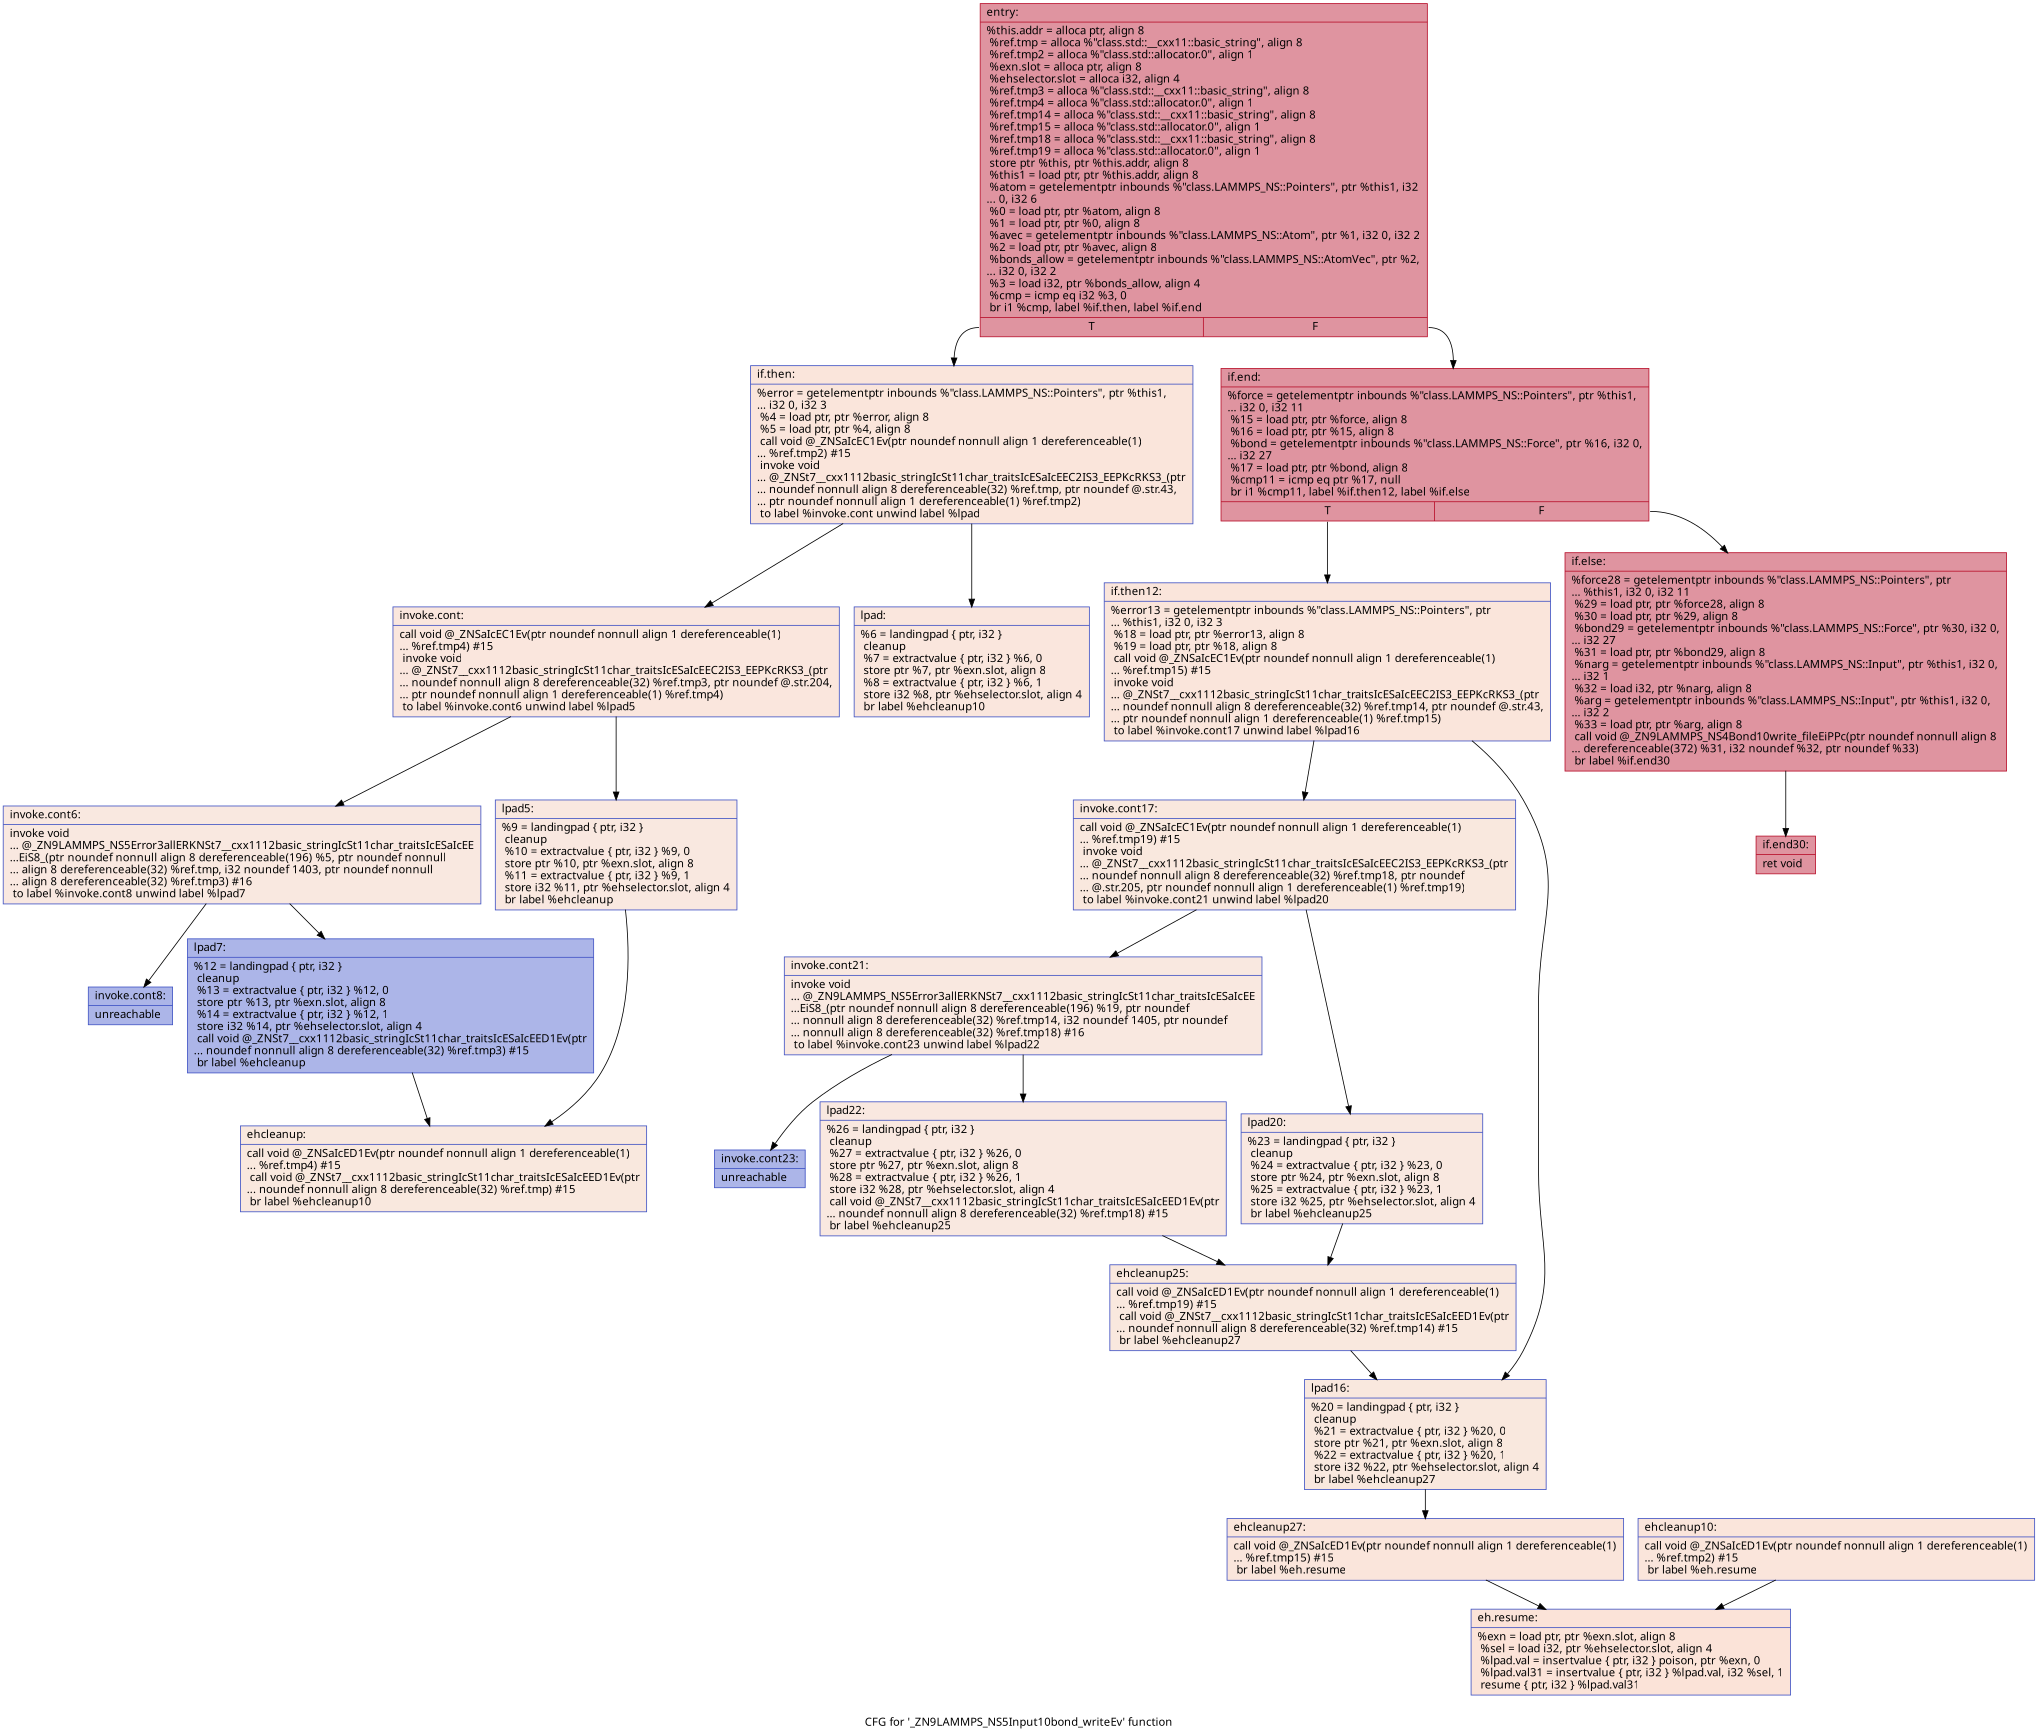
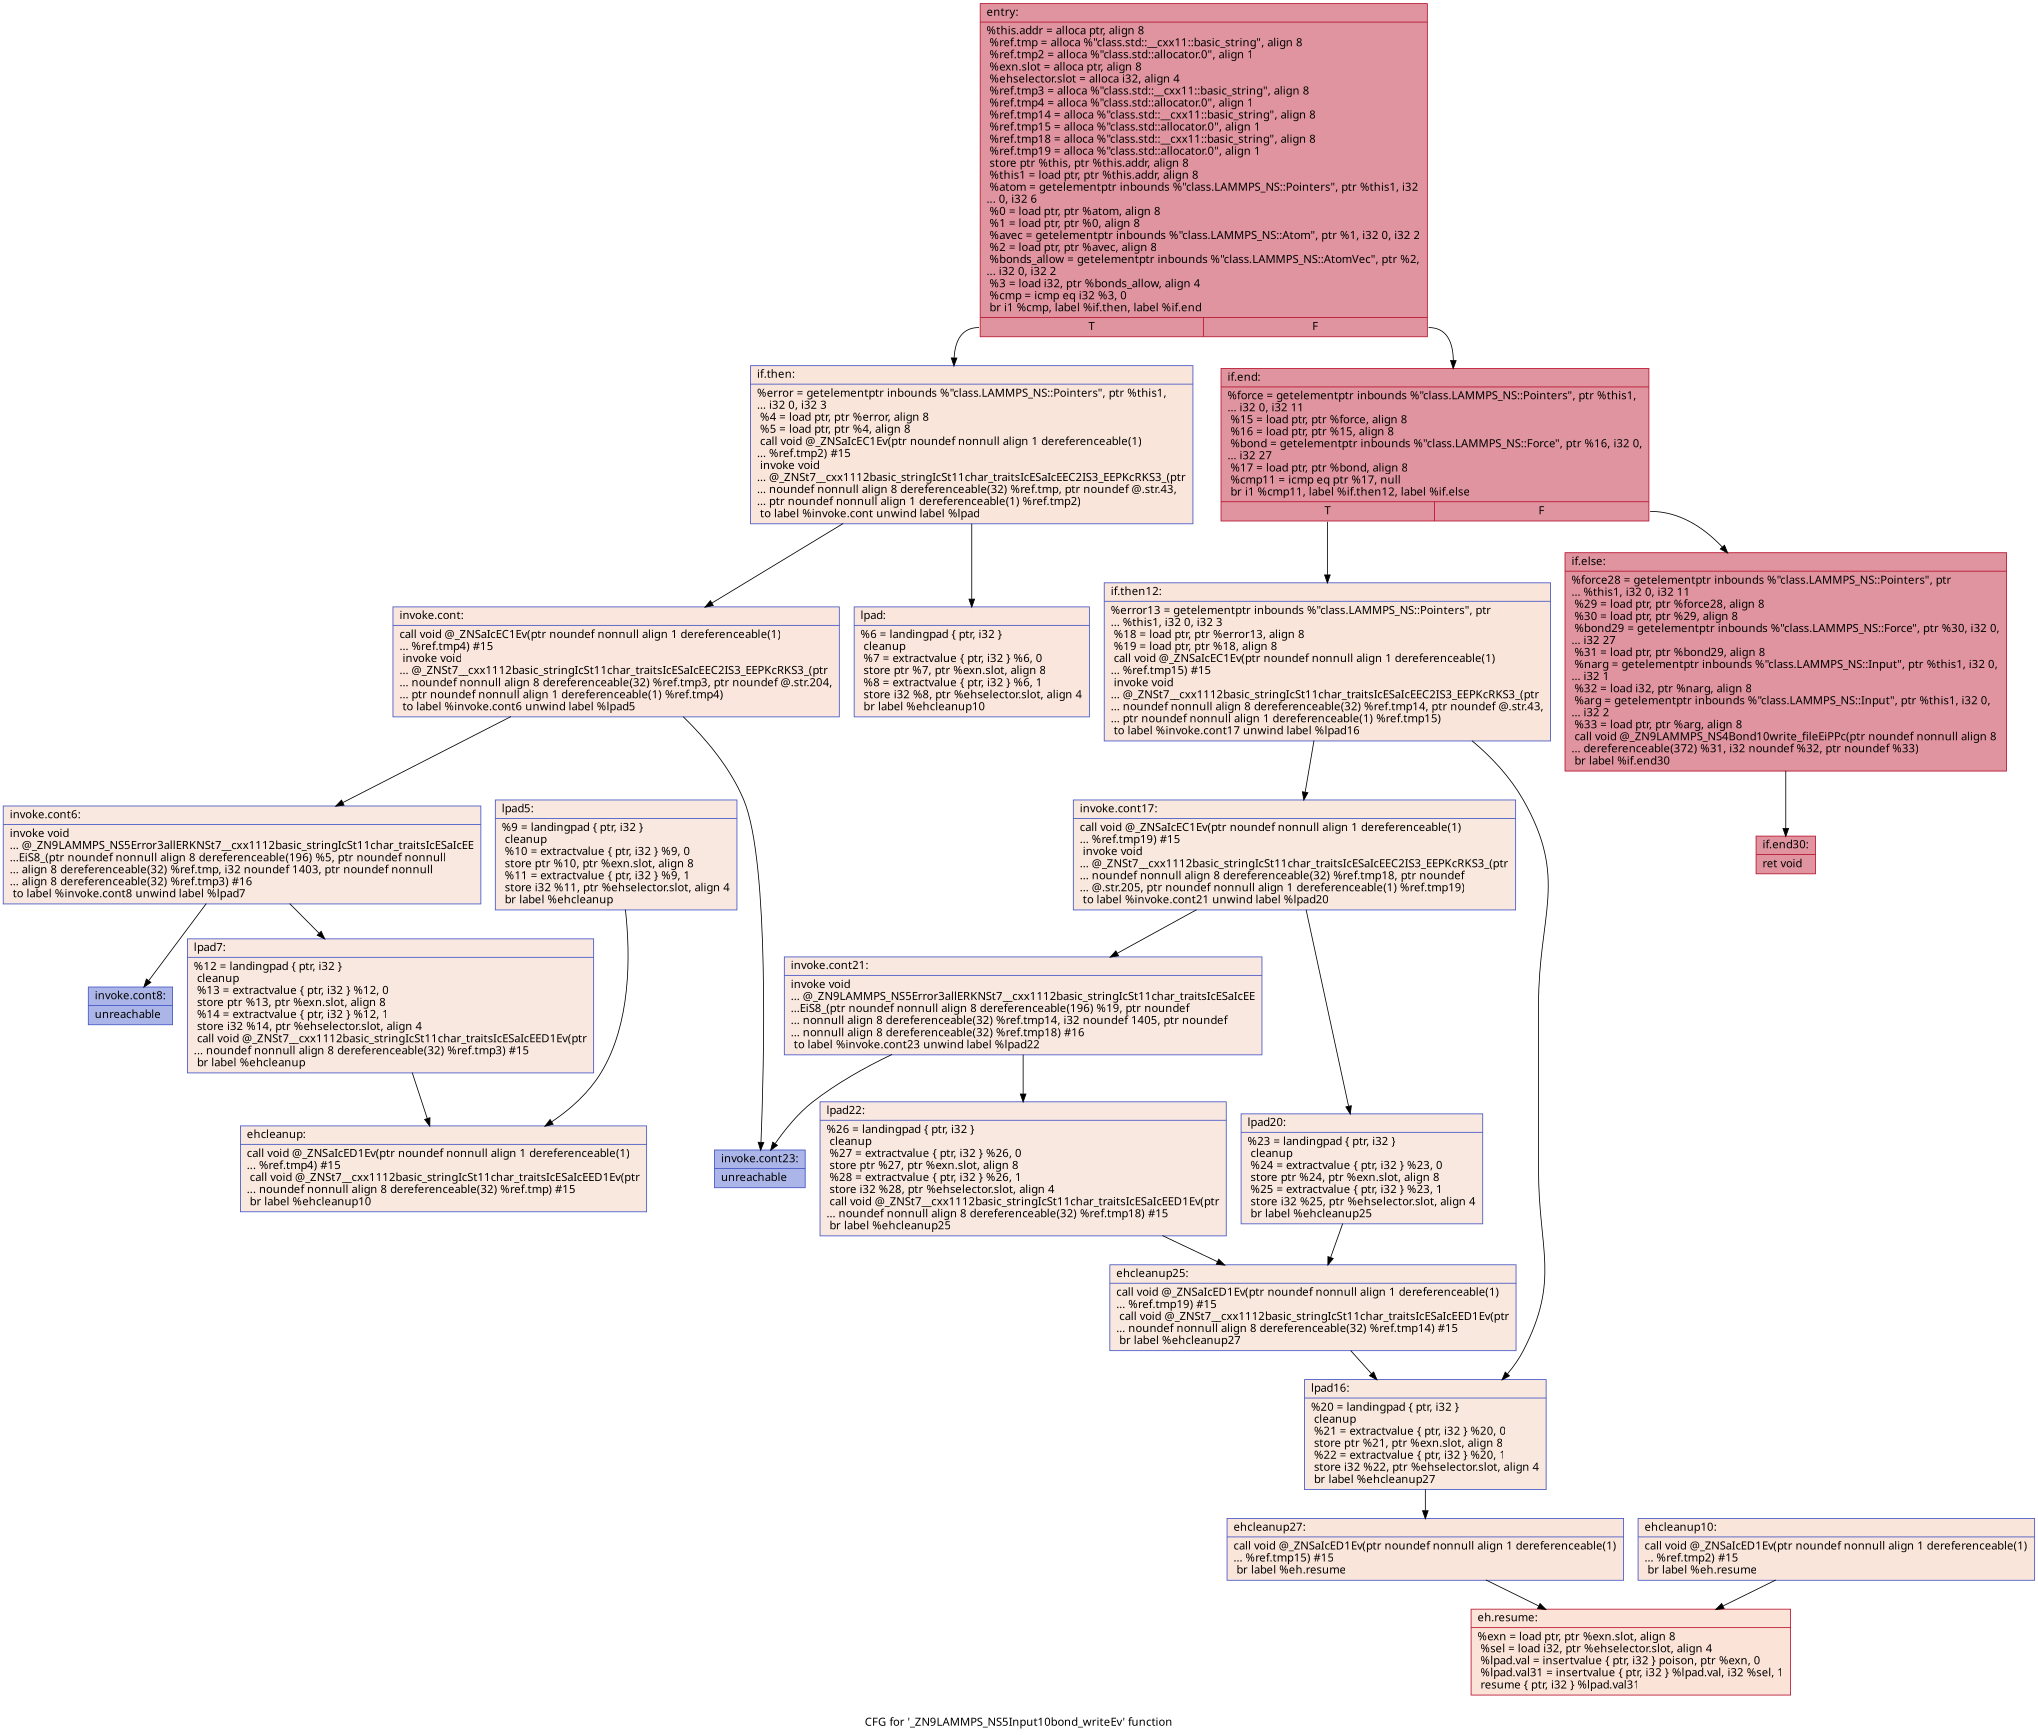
(616, 754) -> (761, 919)
(391, 1006) -> (391, 1006)
(1631, 1652) -> (1631, 1652)
